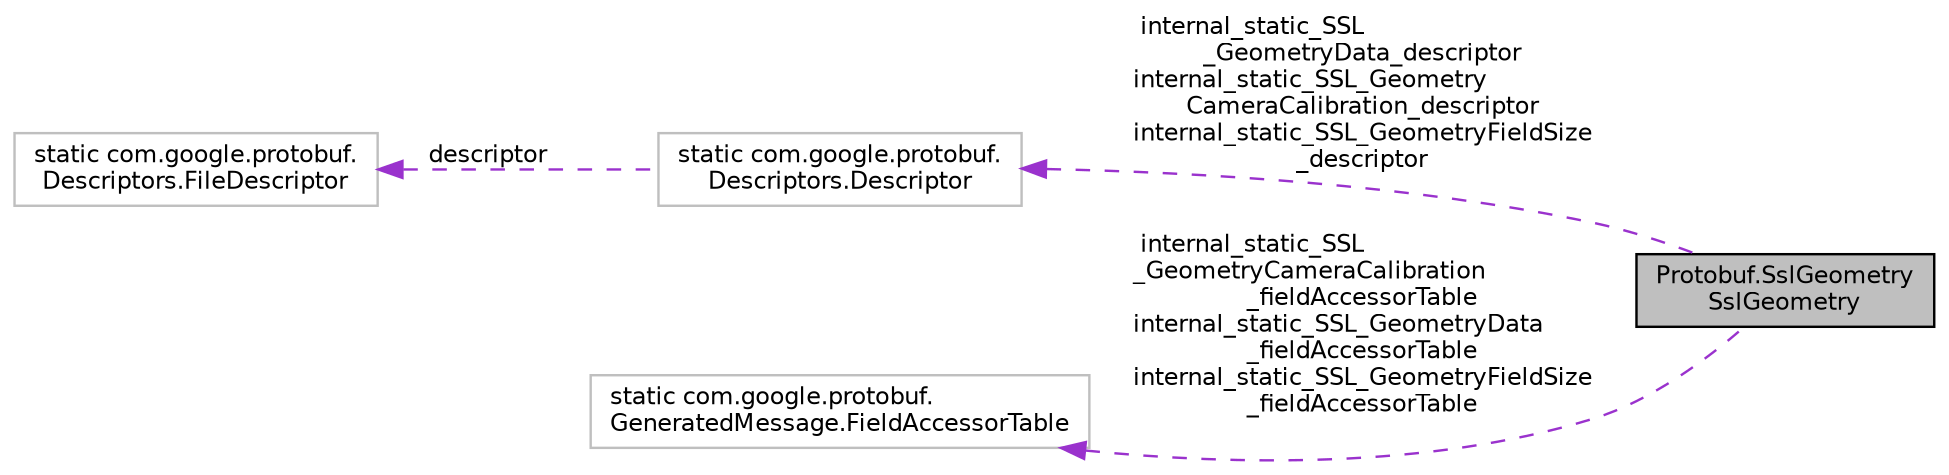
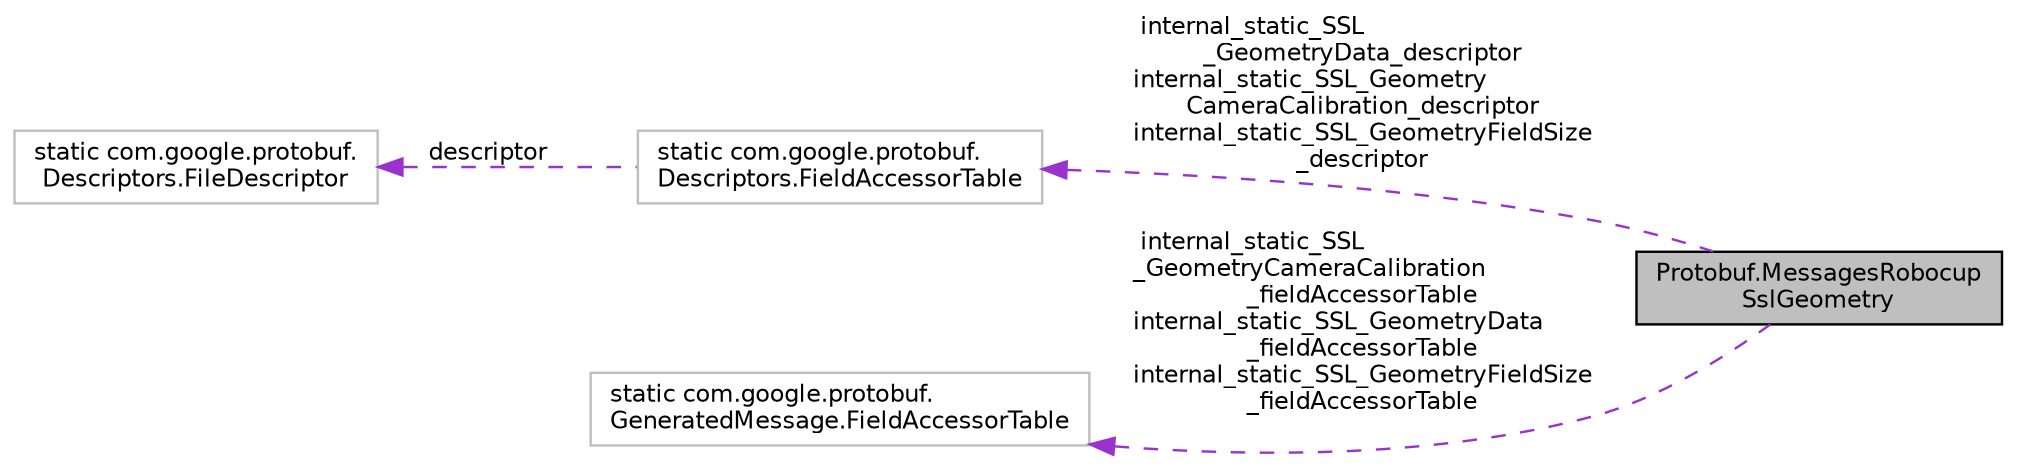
(840, 169) -> (840, 167)
(1785, 290) -> (1819, 288)
